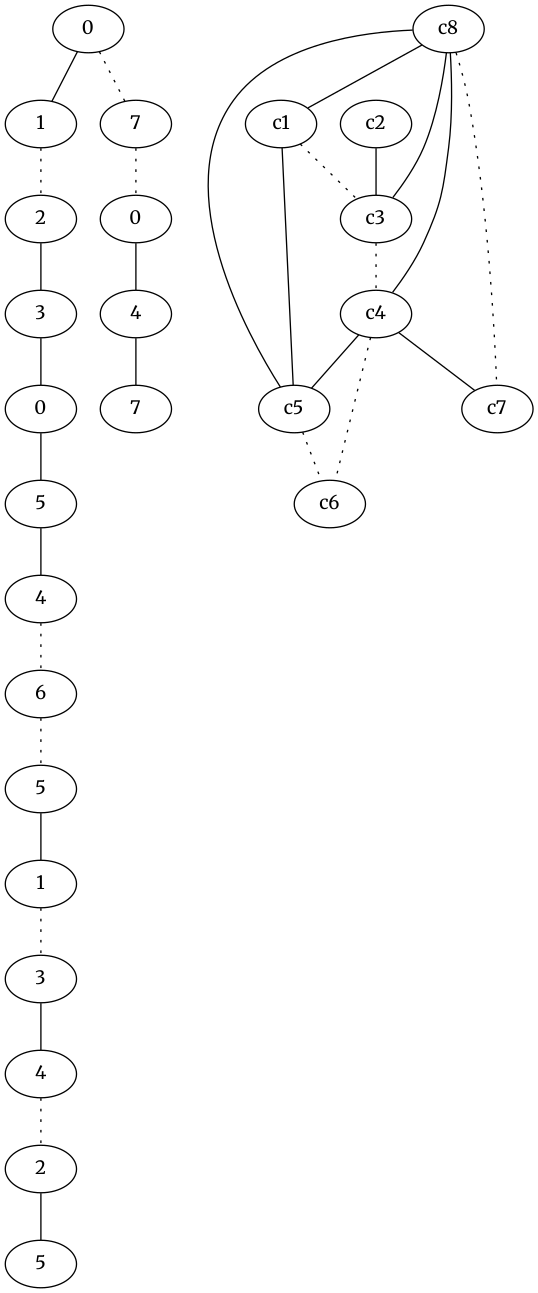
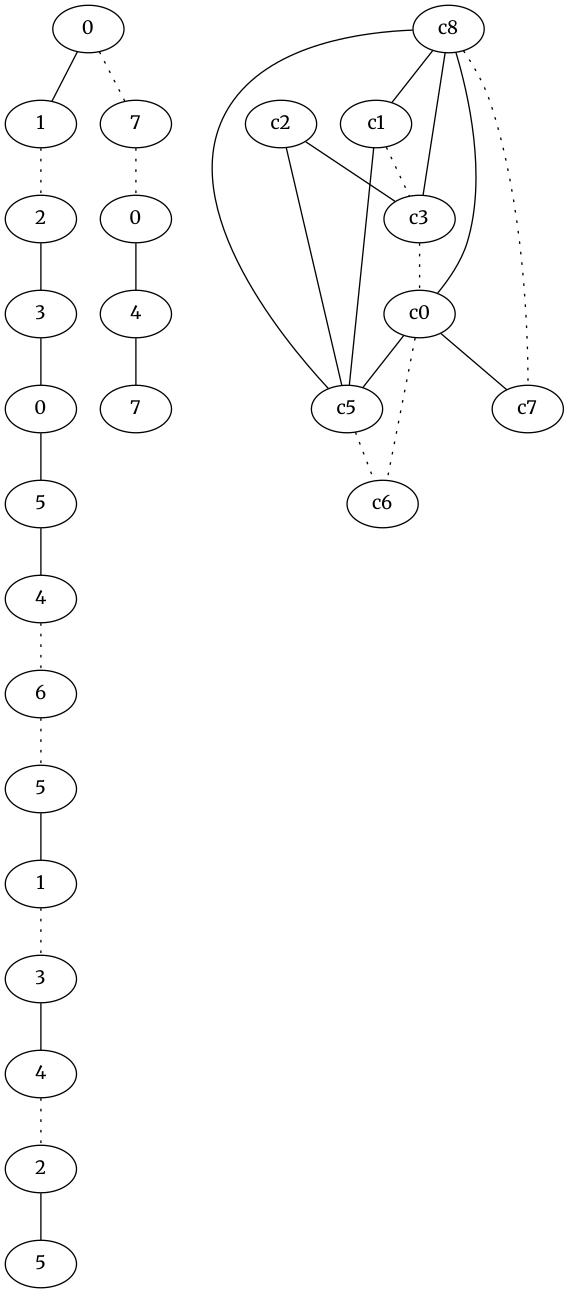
none -> (314, 267)
(376, 314) -> (420, 314)
